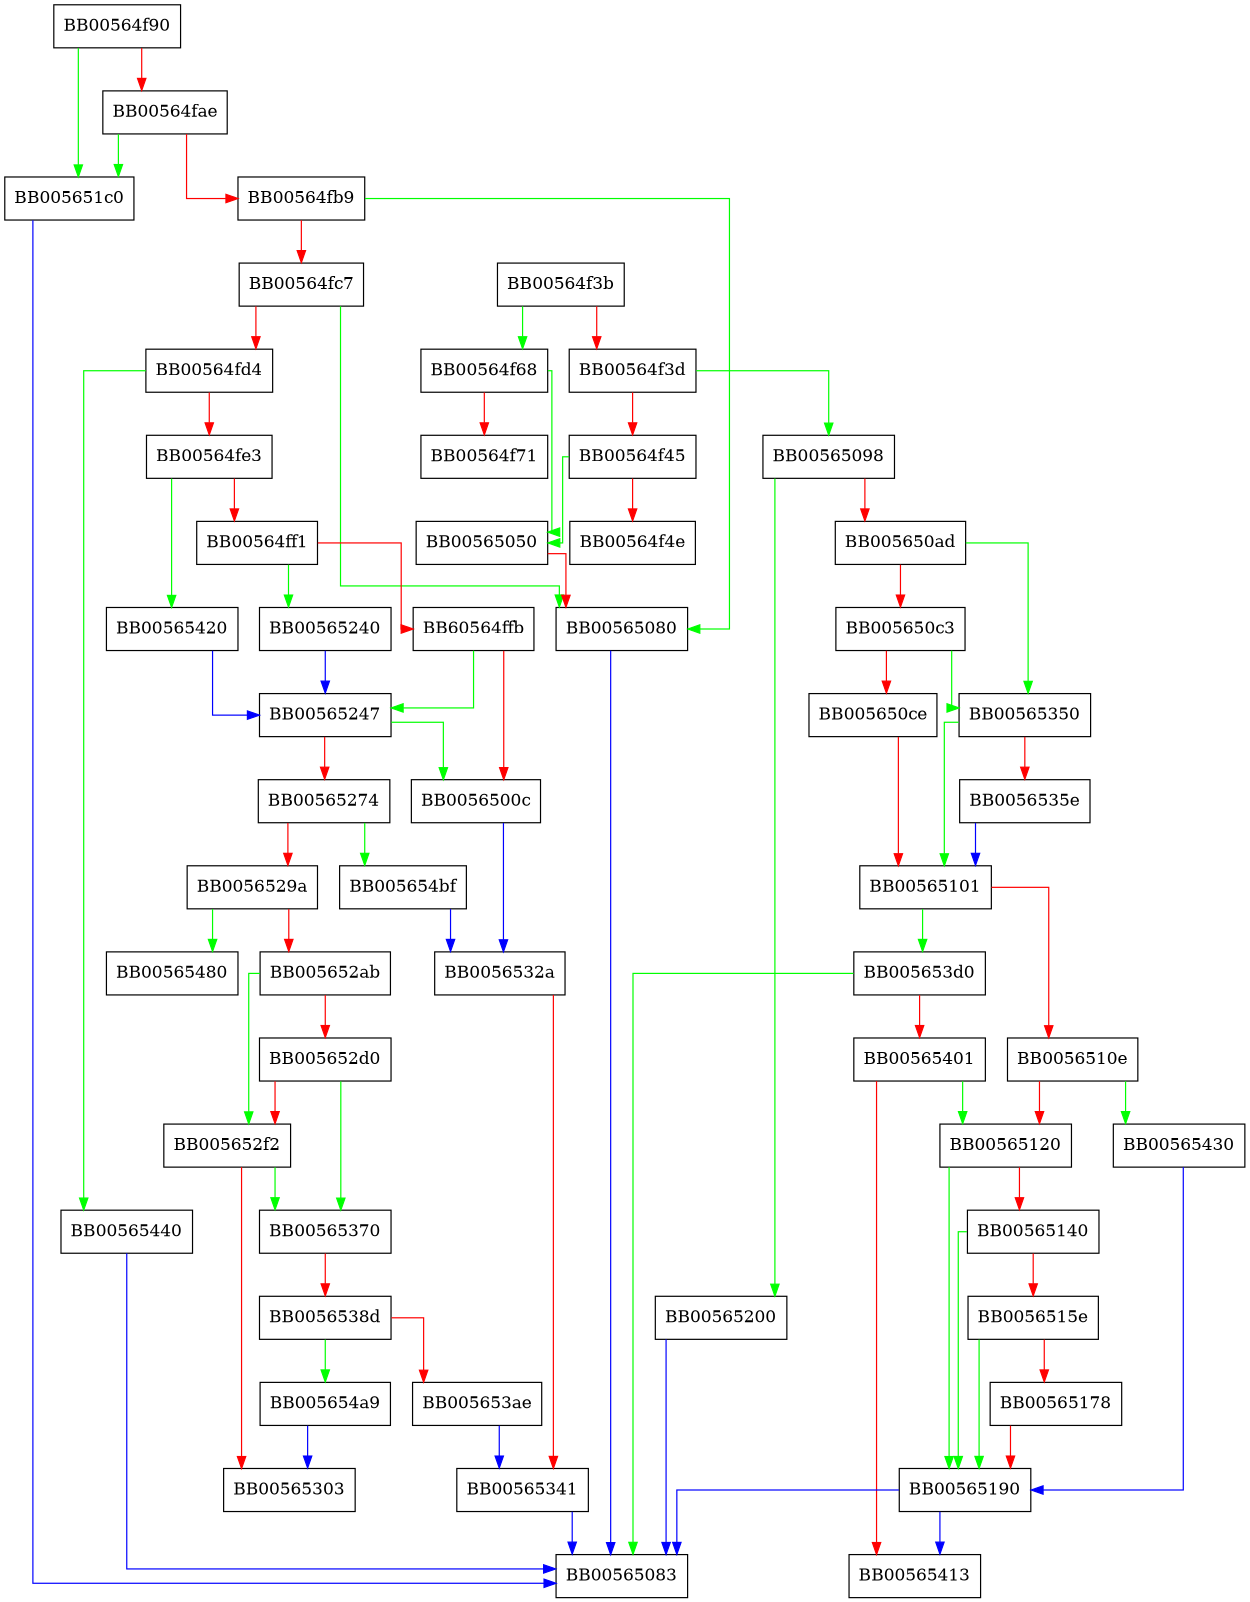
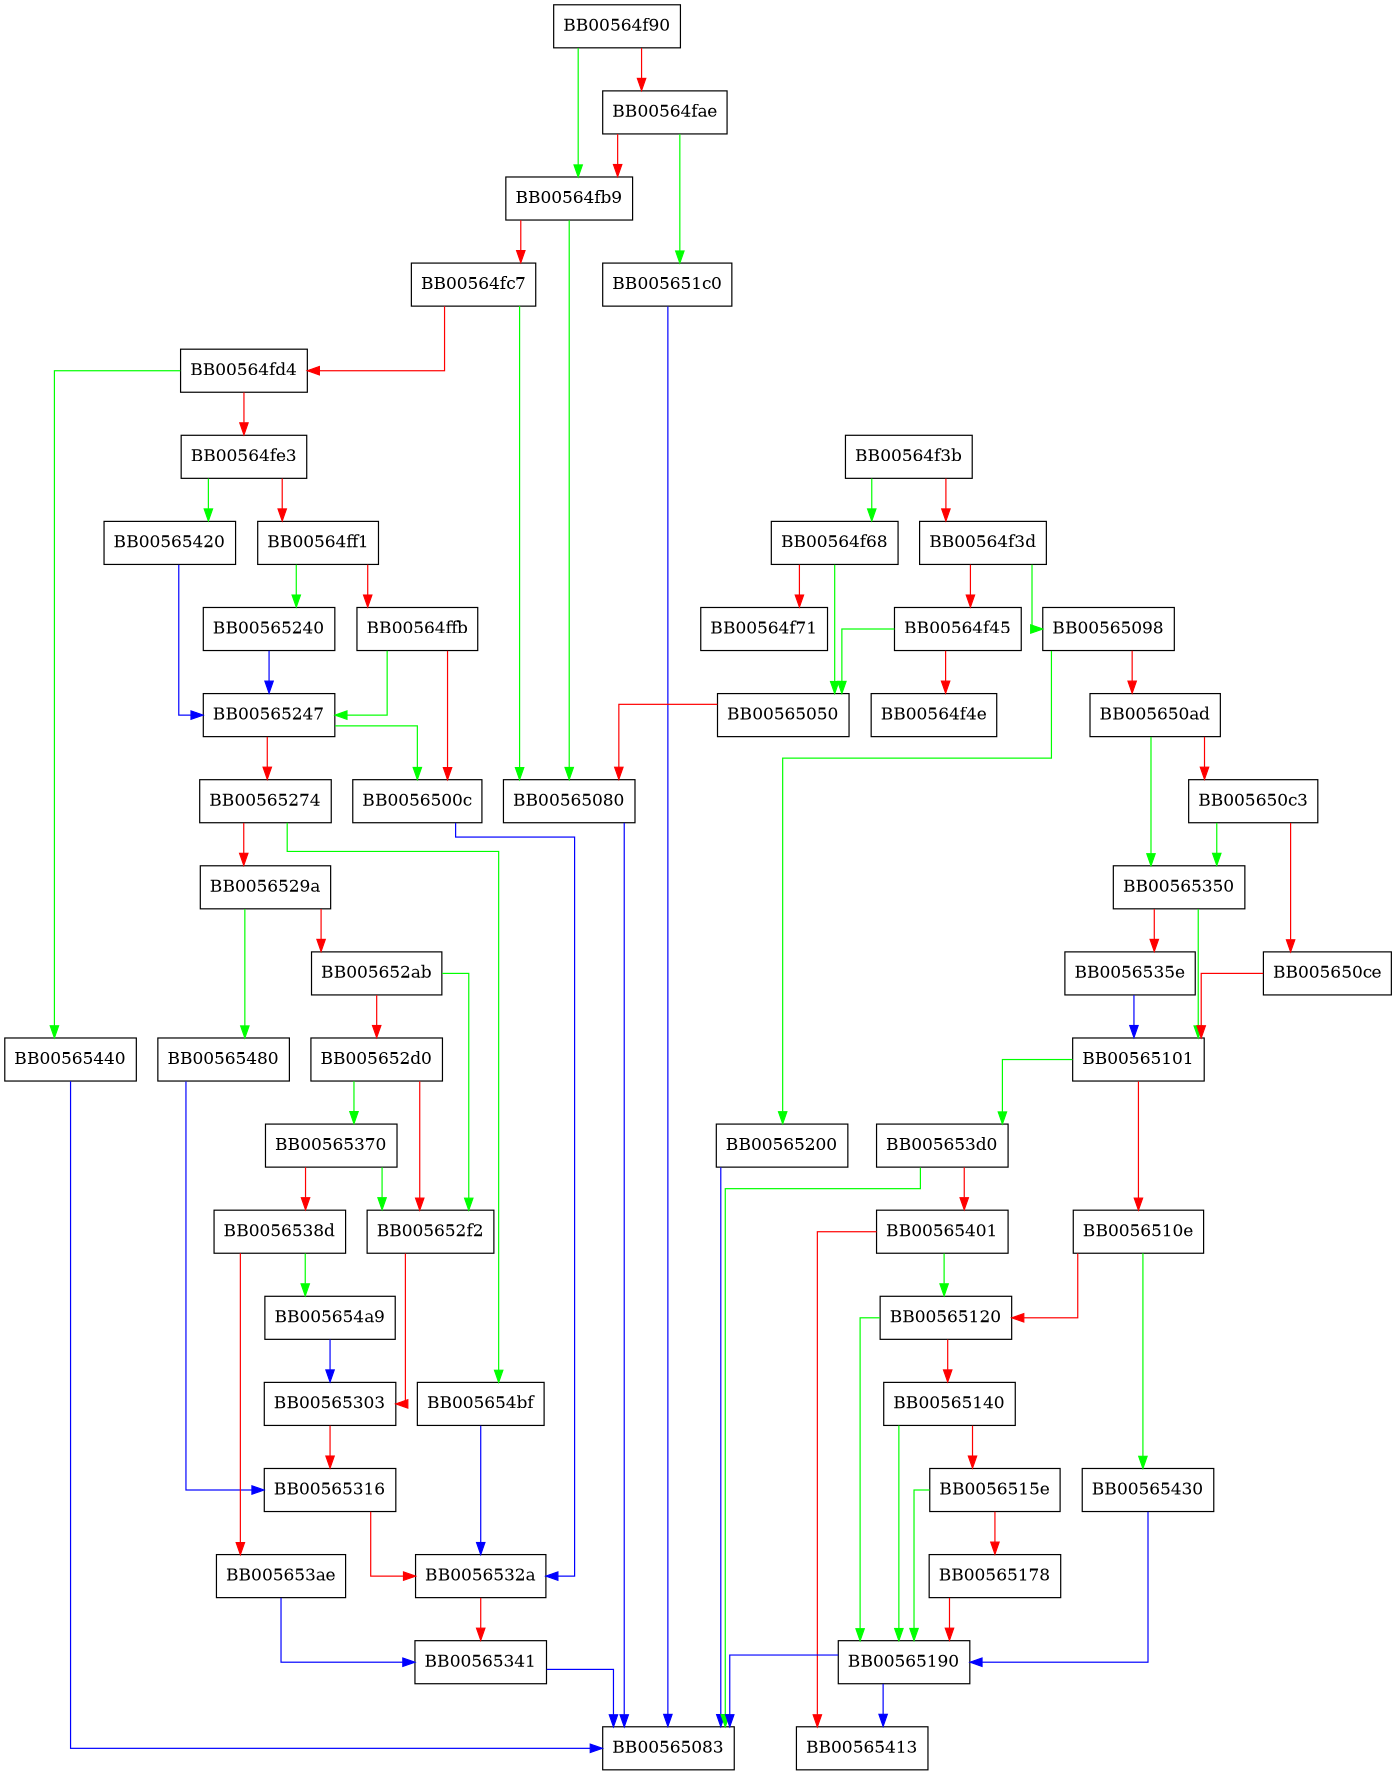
(78, 106) -> (578, 106)
(474, 629) -> (417, 629)
(275, 1183) -> (382, 1183)
none -> (330, 1490)
